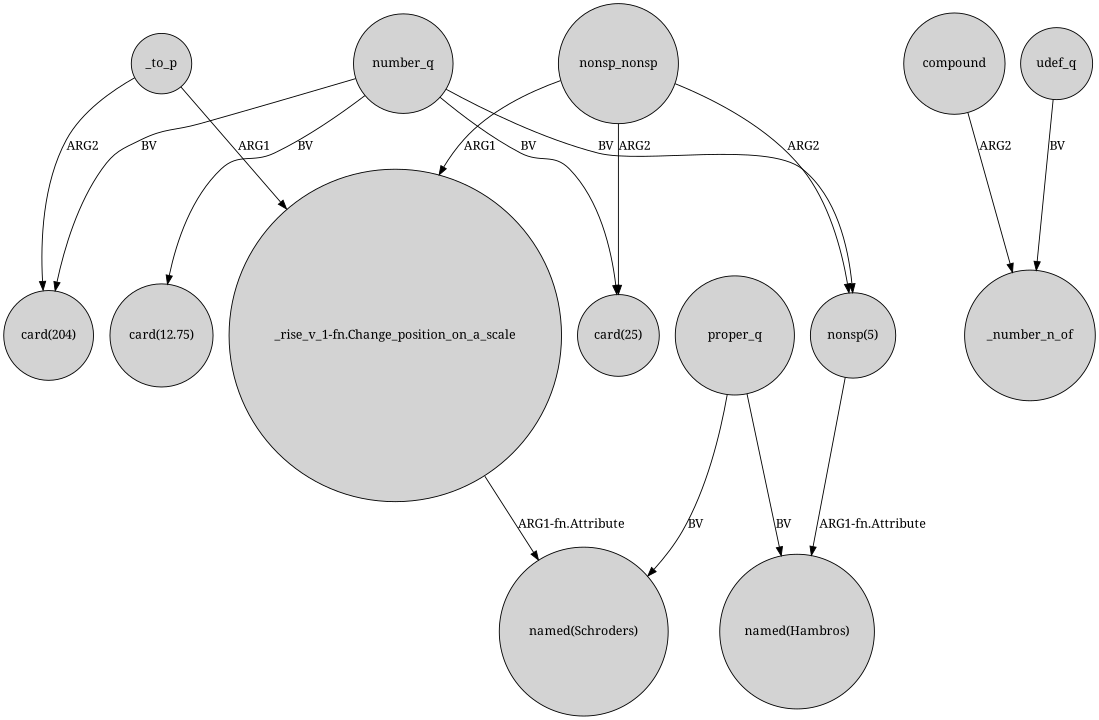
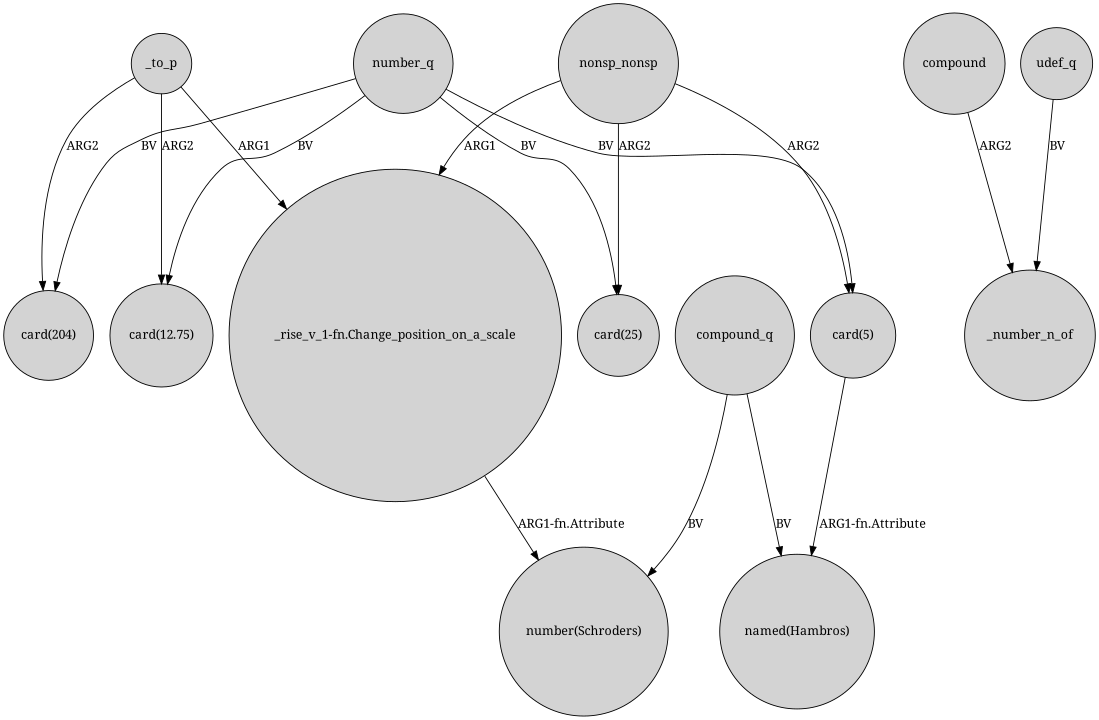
none -> (162, 184)
(735, 335) -> (735, 335)
(853, 335) -> (853, 335)
(584, 632) -> (584, 632)
